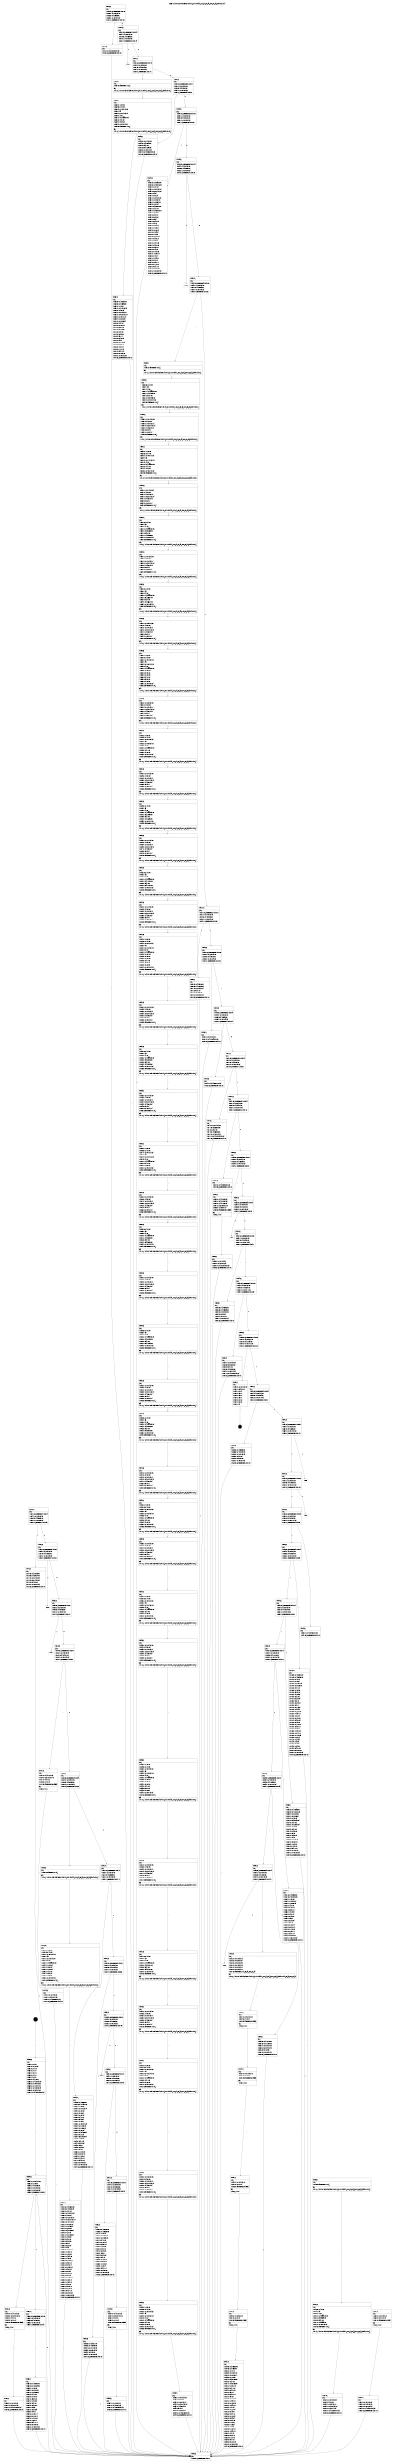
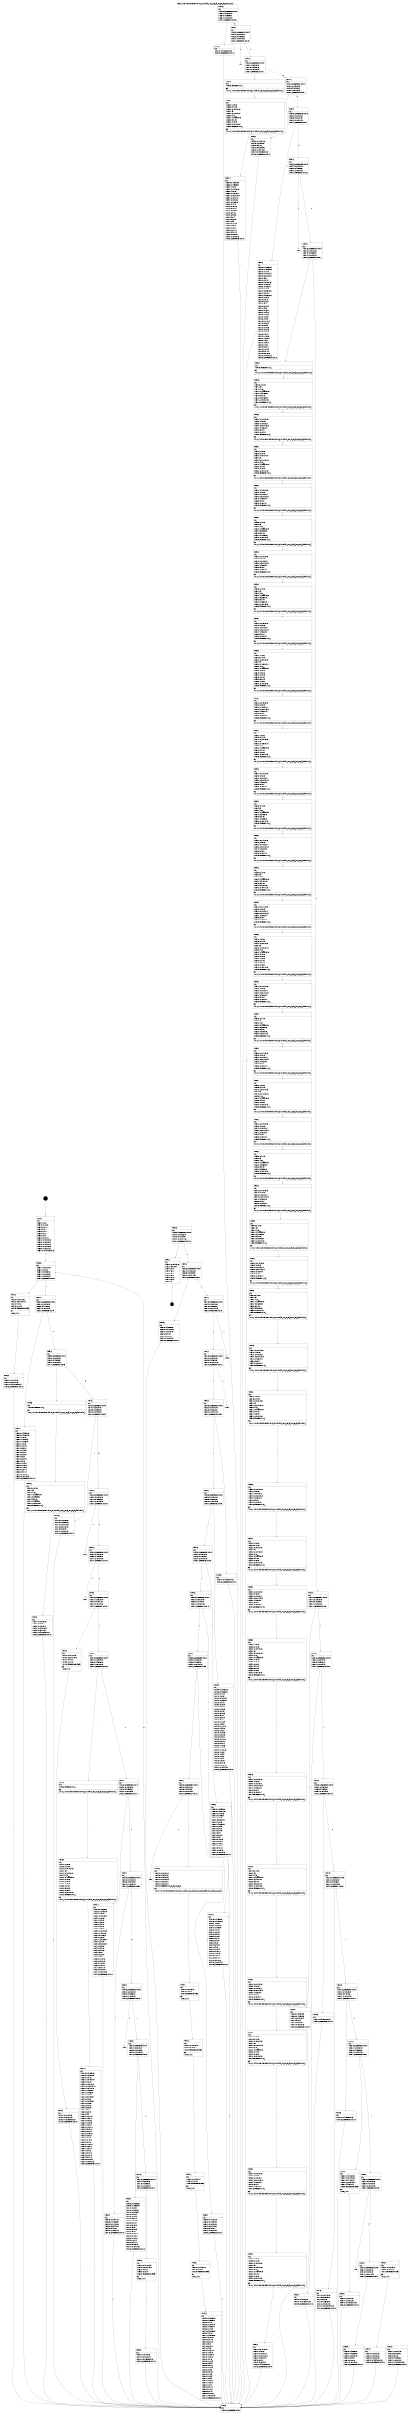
(246, 1286) -> none
none -> (56, 1358)
